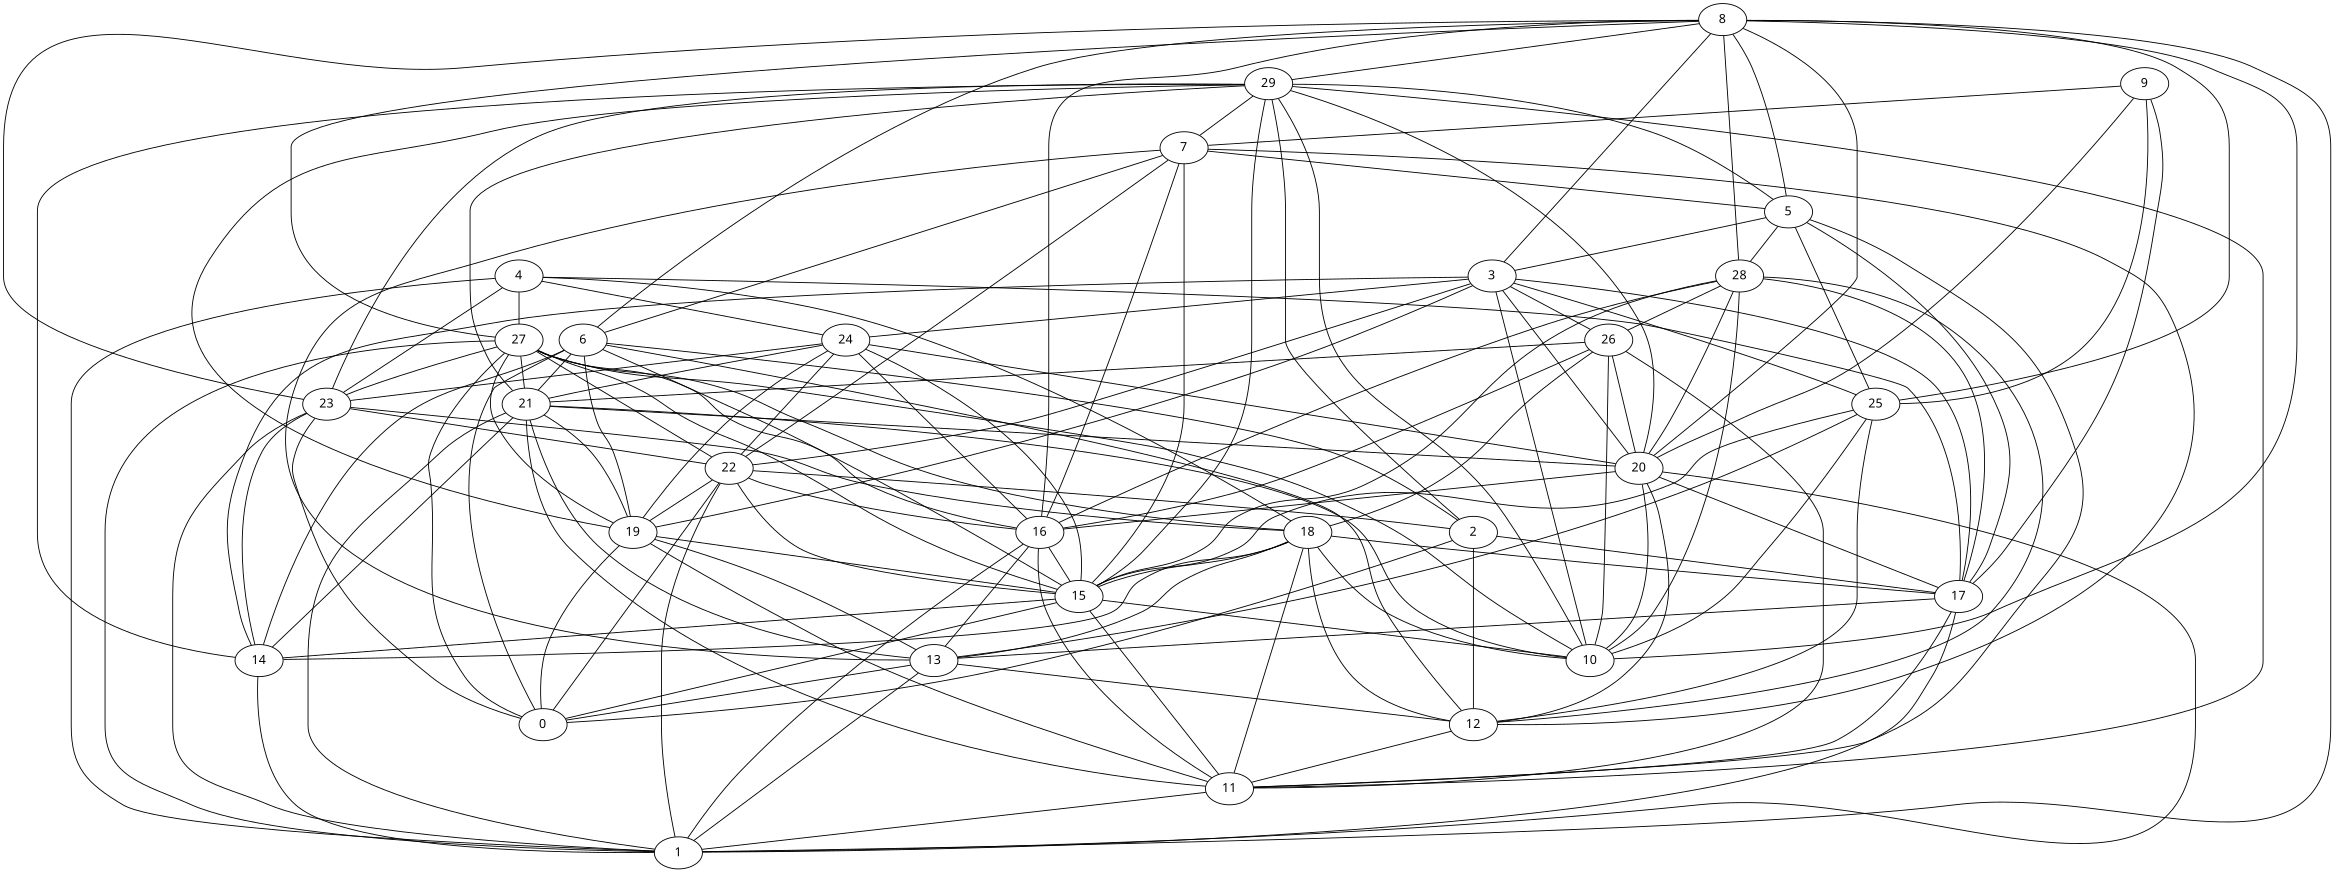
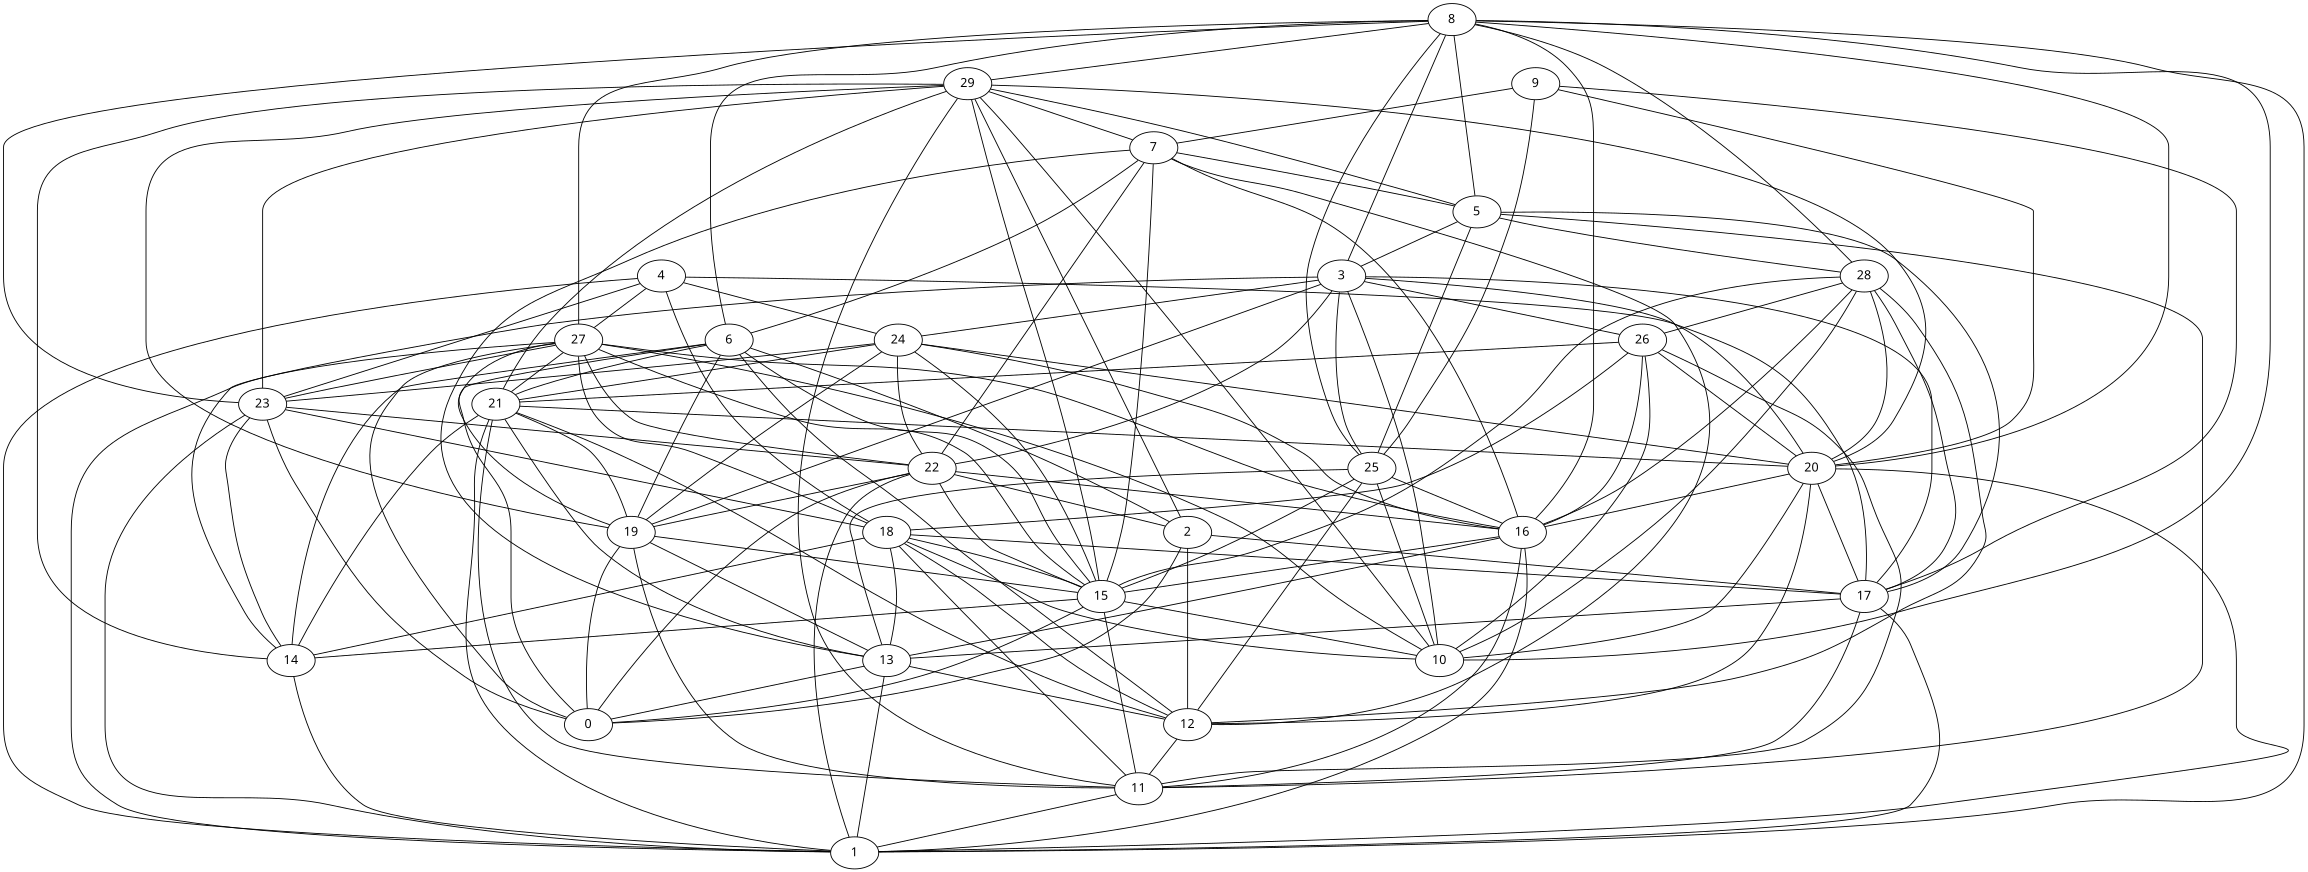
(1089, 453) -> (838, 573)
none -> (1447, 500)
